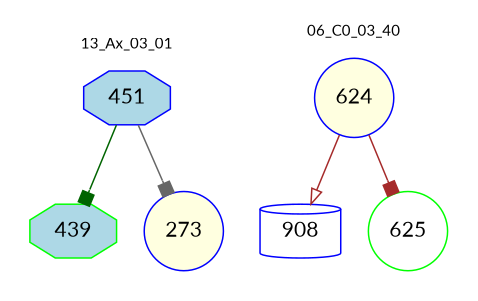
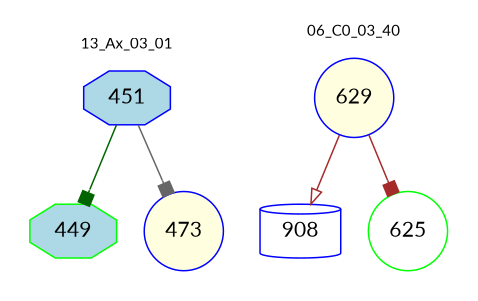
(354, 98) -> (354, 98)
(73, 231) -> (73, 231)
(184, 231) -> (184, 231)
